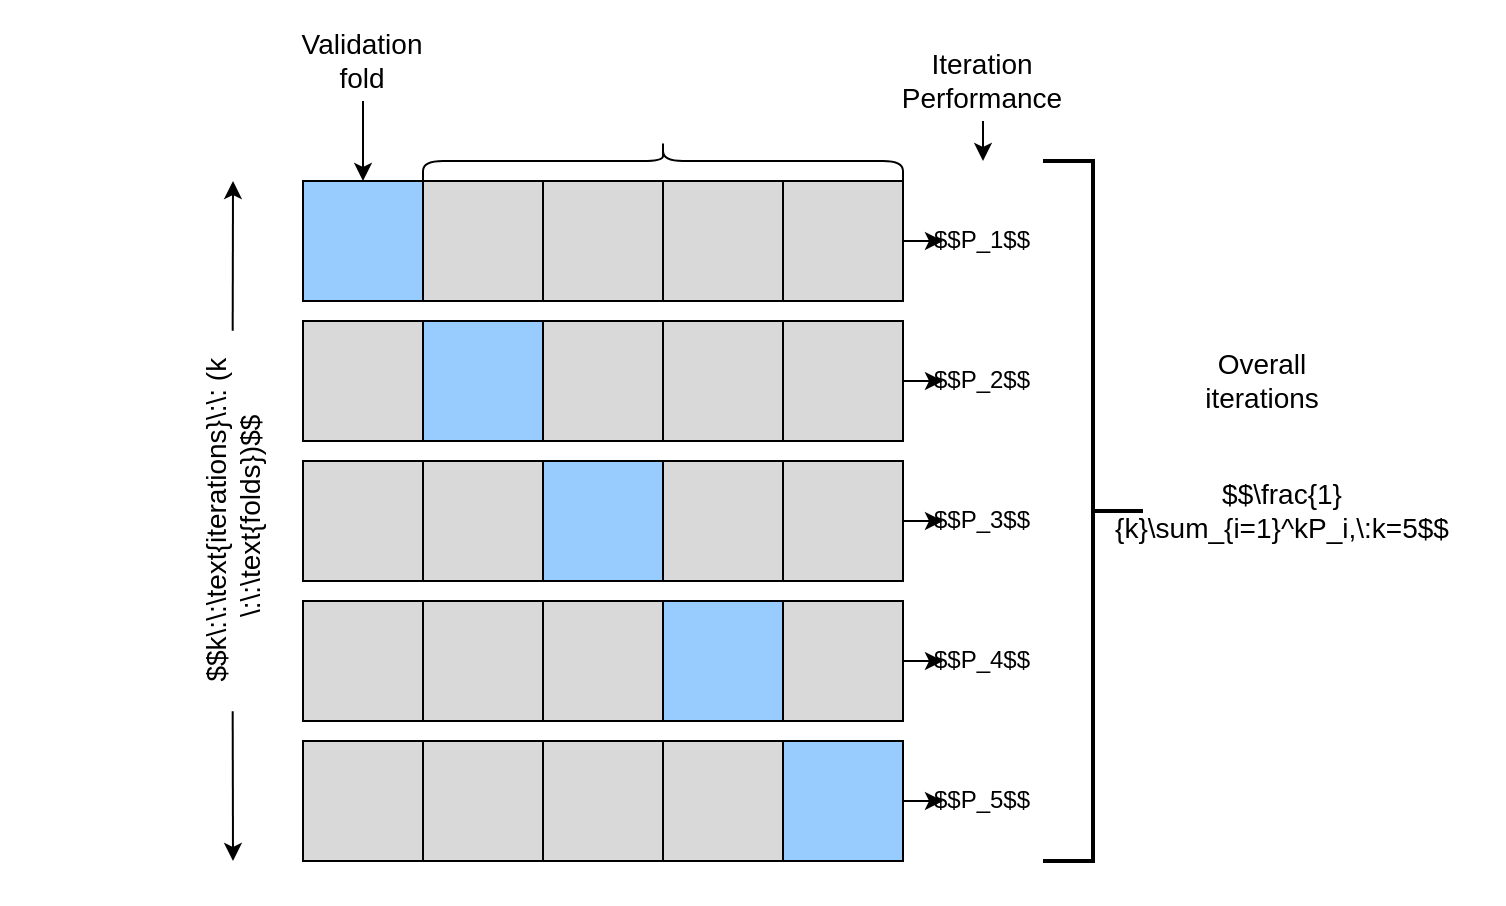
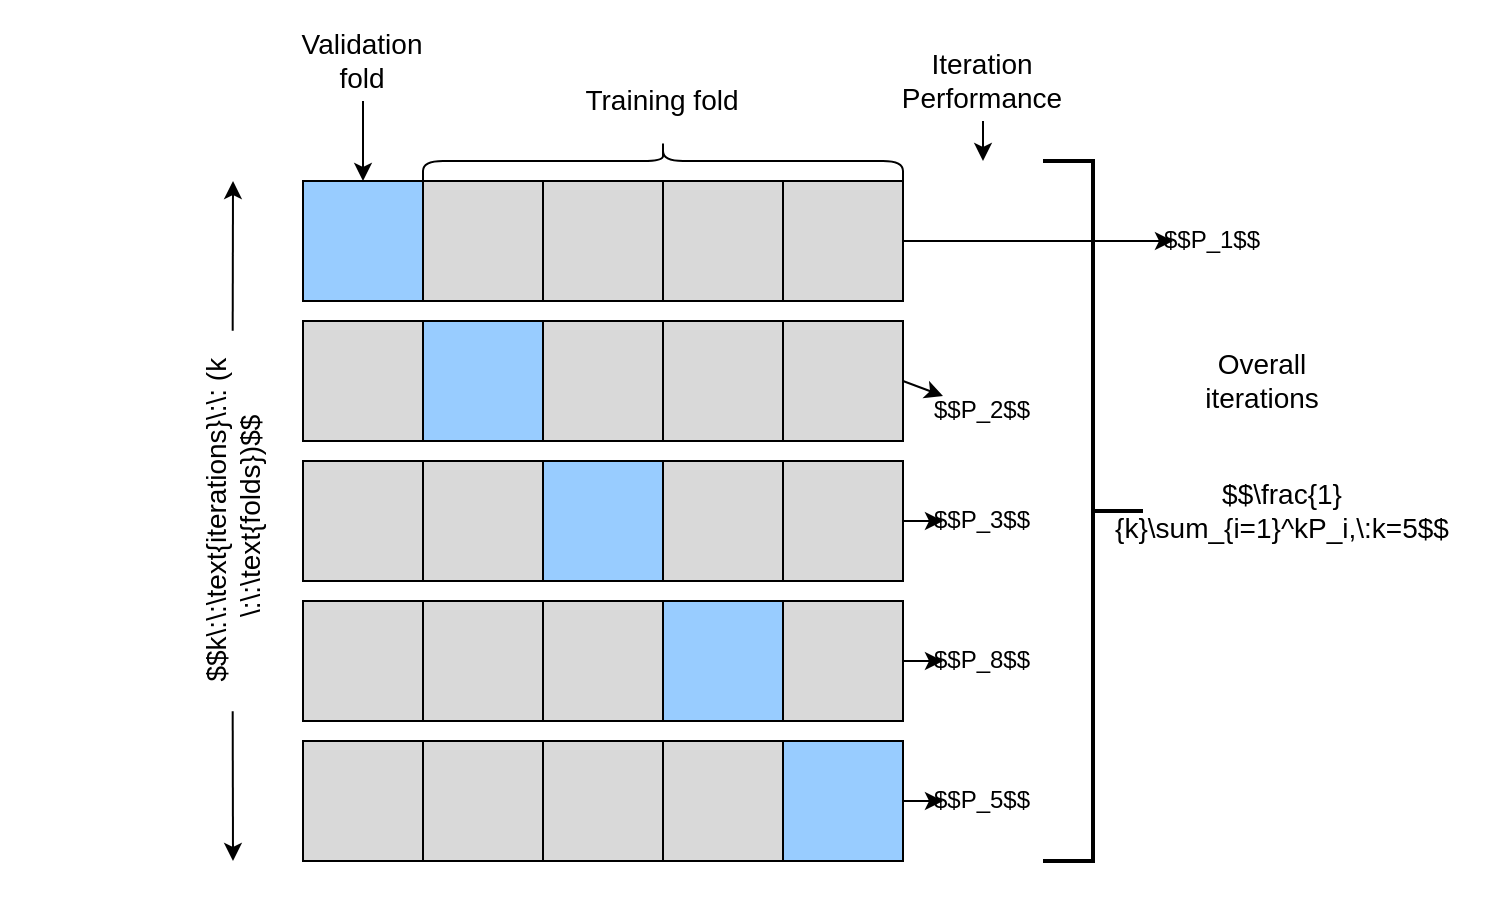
none -> (663, 101)
(983, 241) -> (1213, 241)
(983, 381) -> (983, 411)
(983, 661) -> (983, 661)
